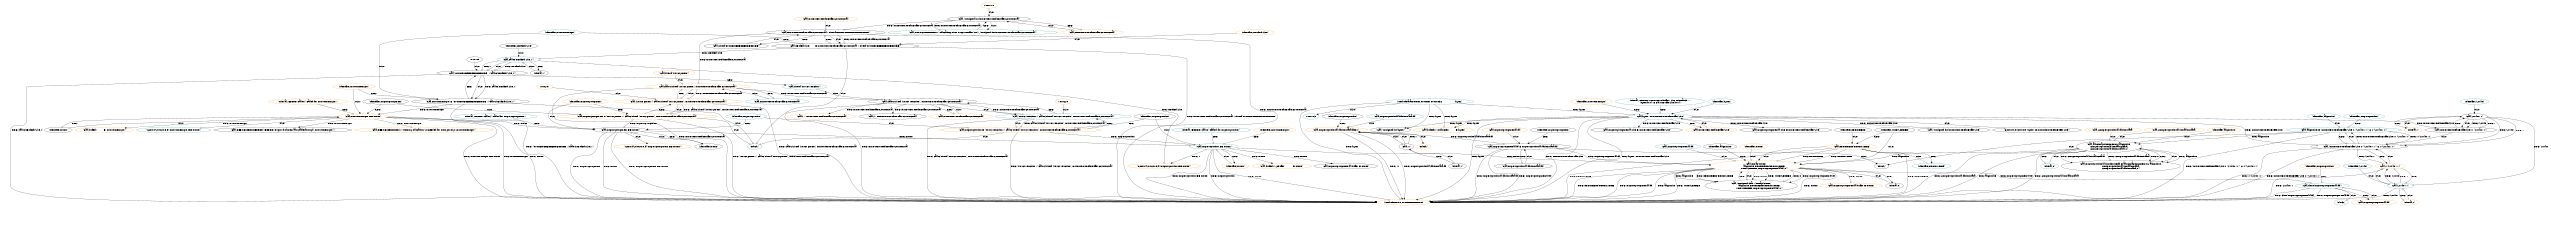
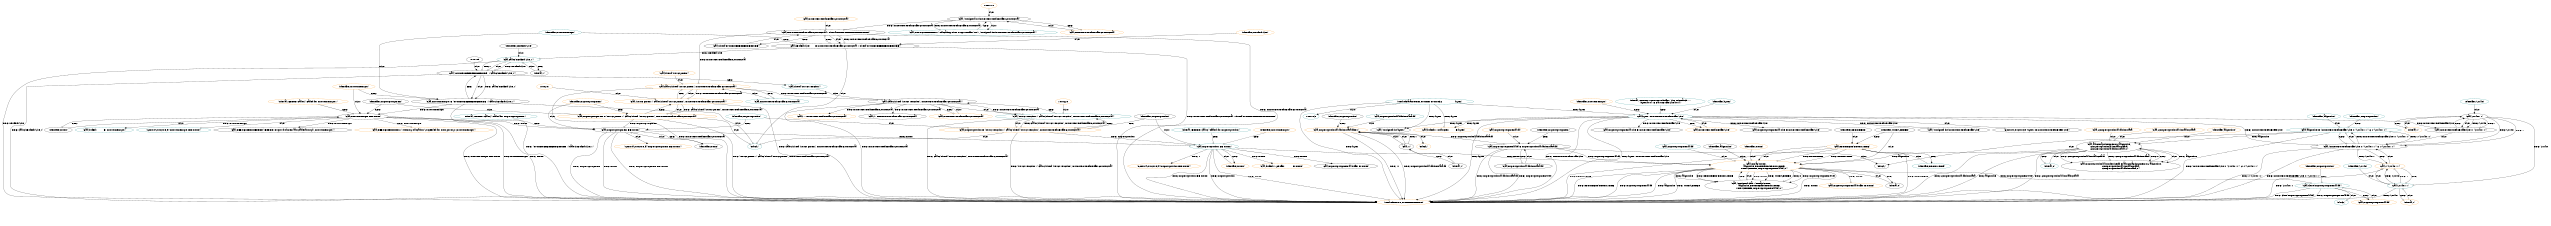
(884, 81) -> (442, 200)
(363, 116) -> (363, 116)
(104, 130) -> (104, 130)
